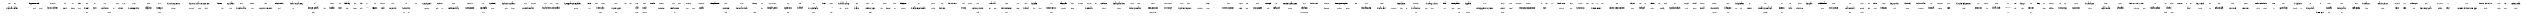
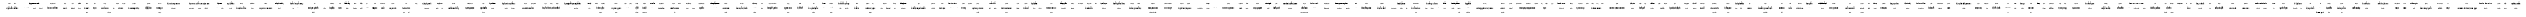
none -> (1536, 4)
